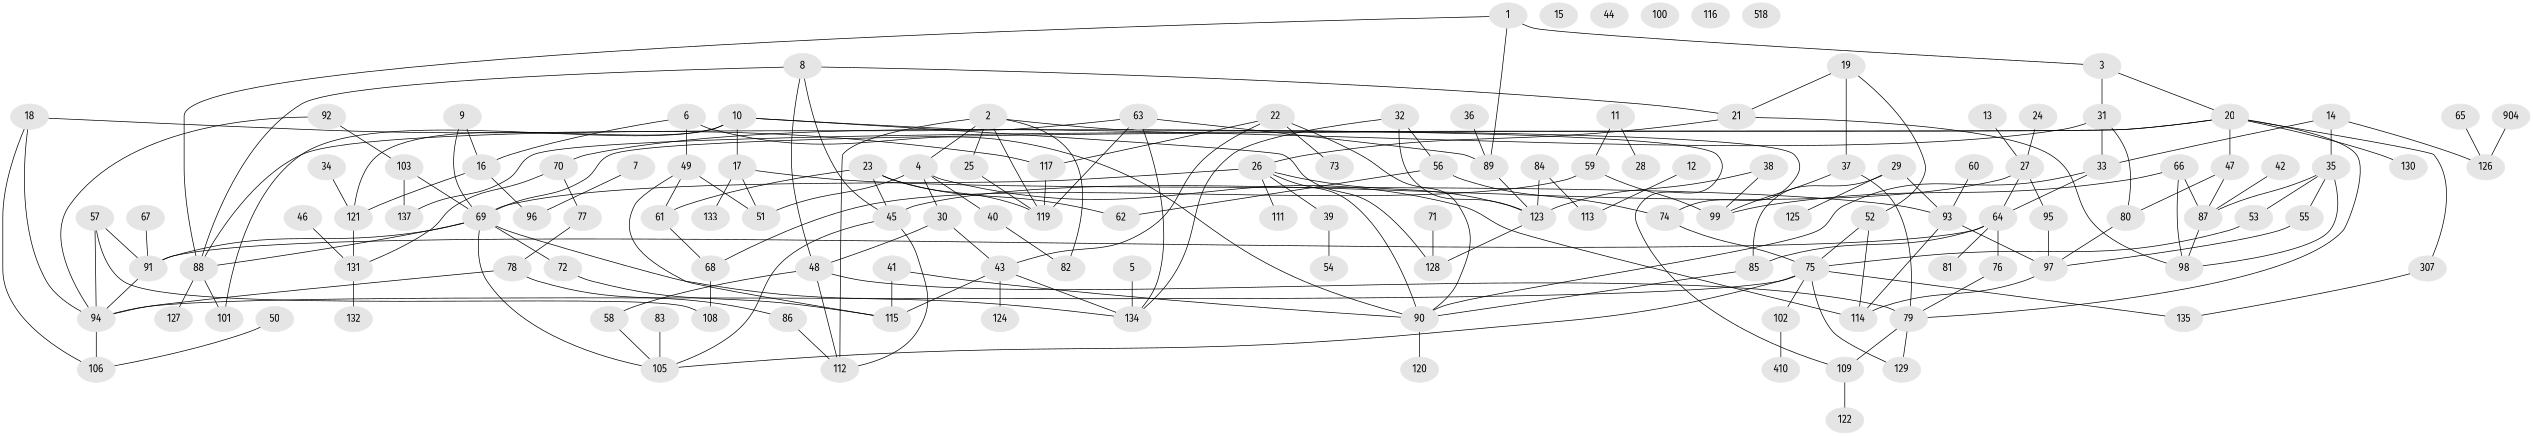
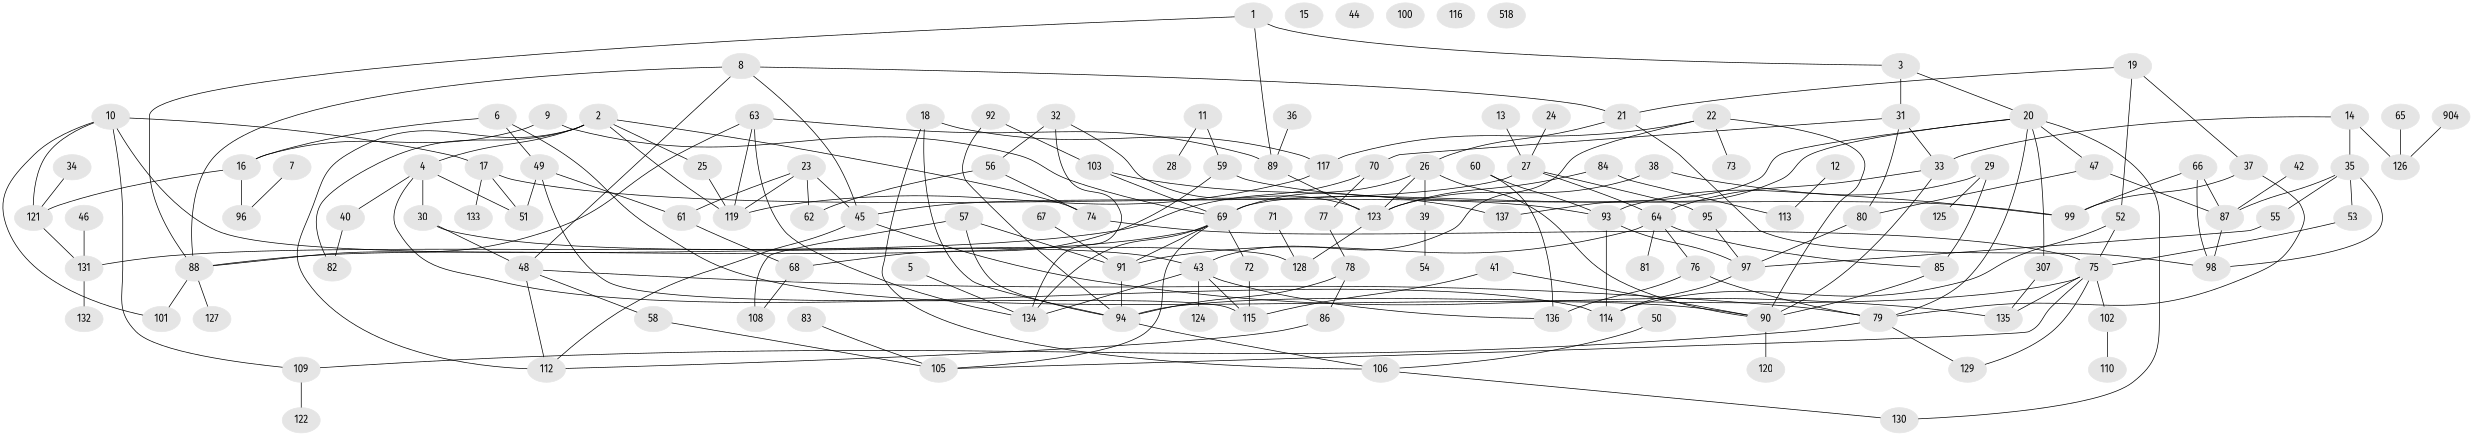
(1278, 218) -> none
(767, 282) -> (1427, 305)
none -> (1553, 319)
(1781, 370) -> (2107, 370)
none -> (1640, 395)
